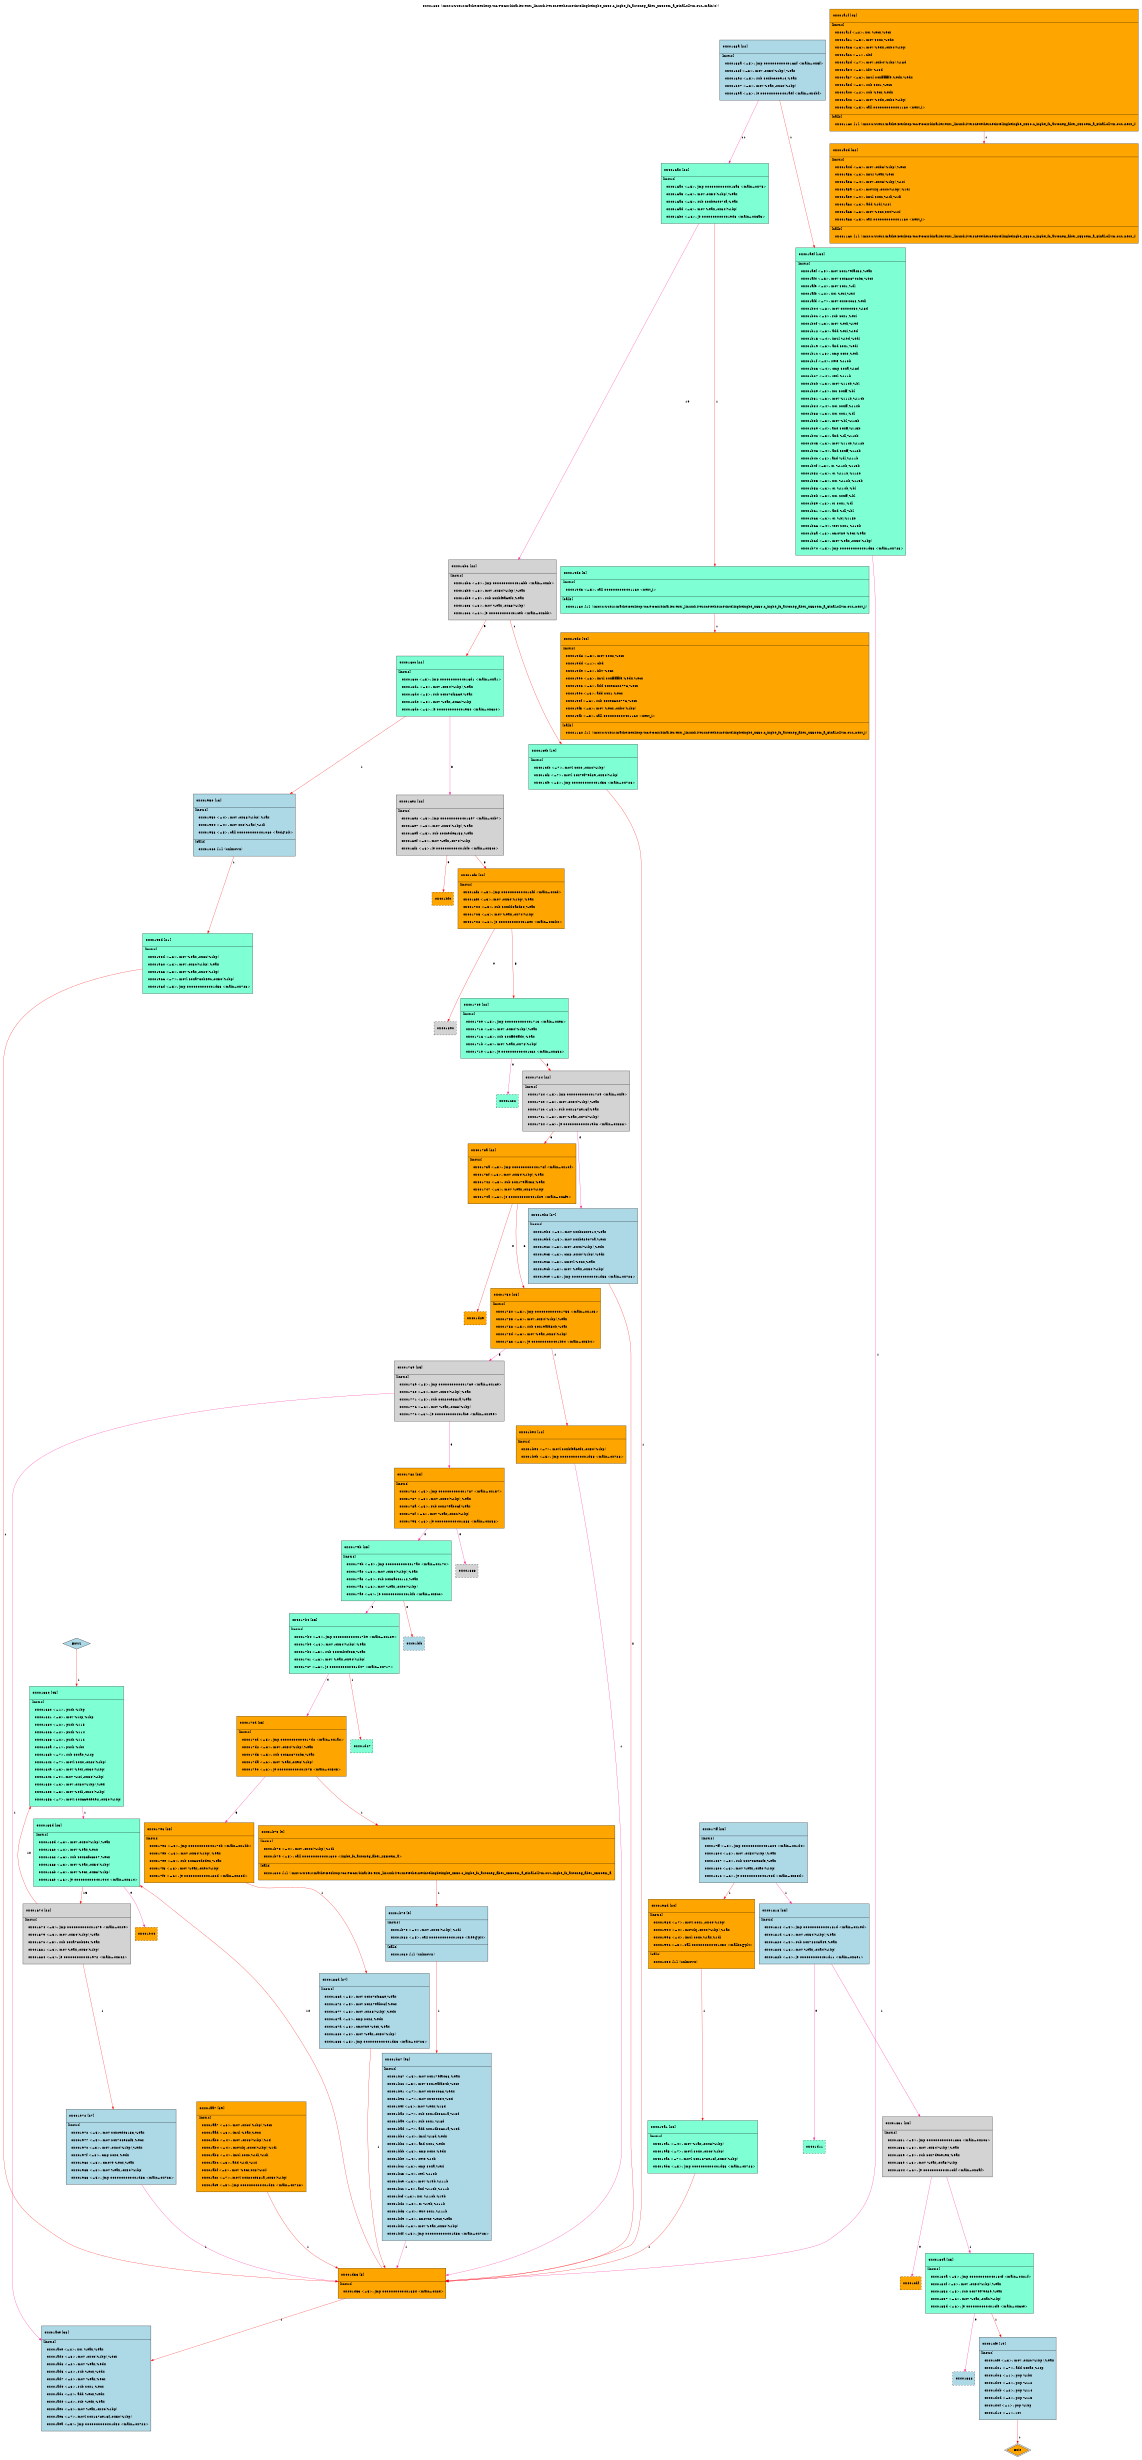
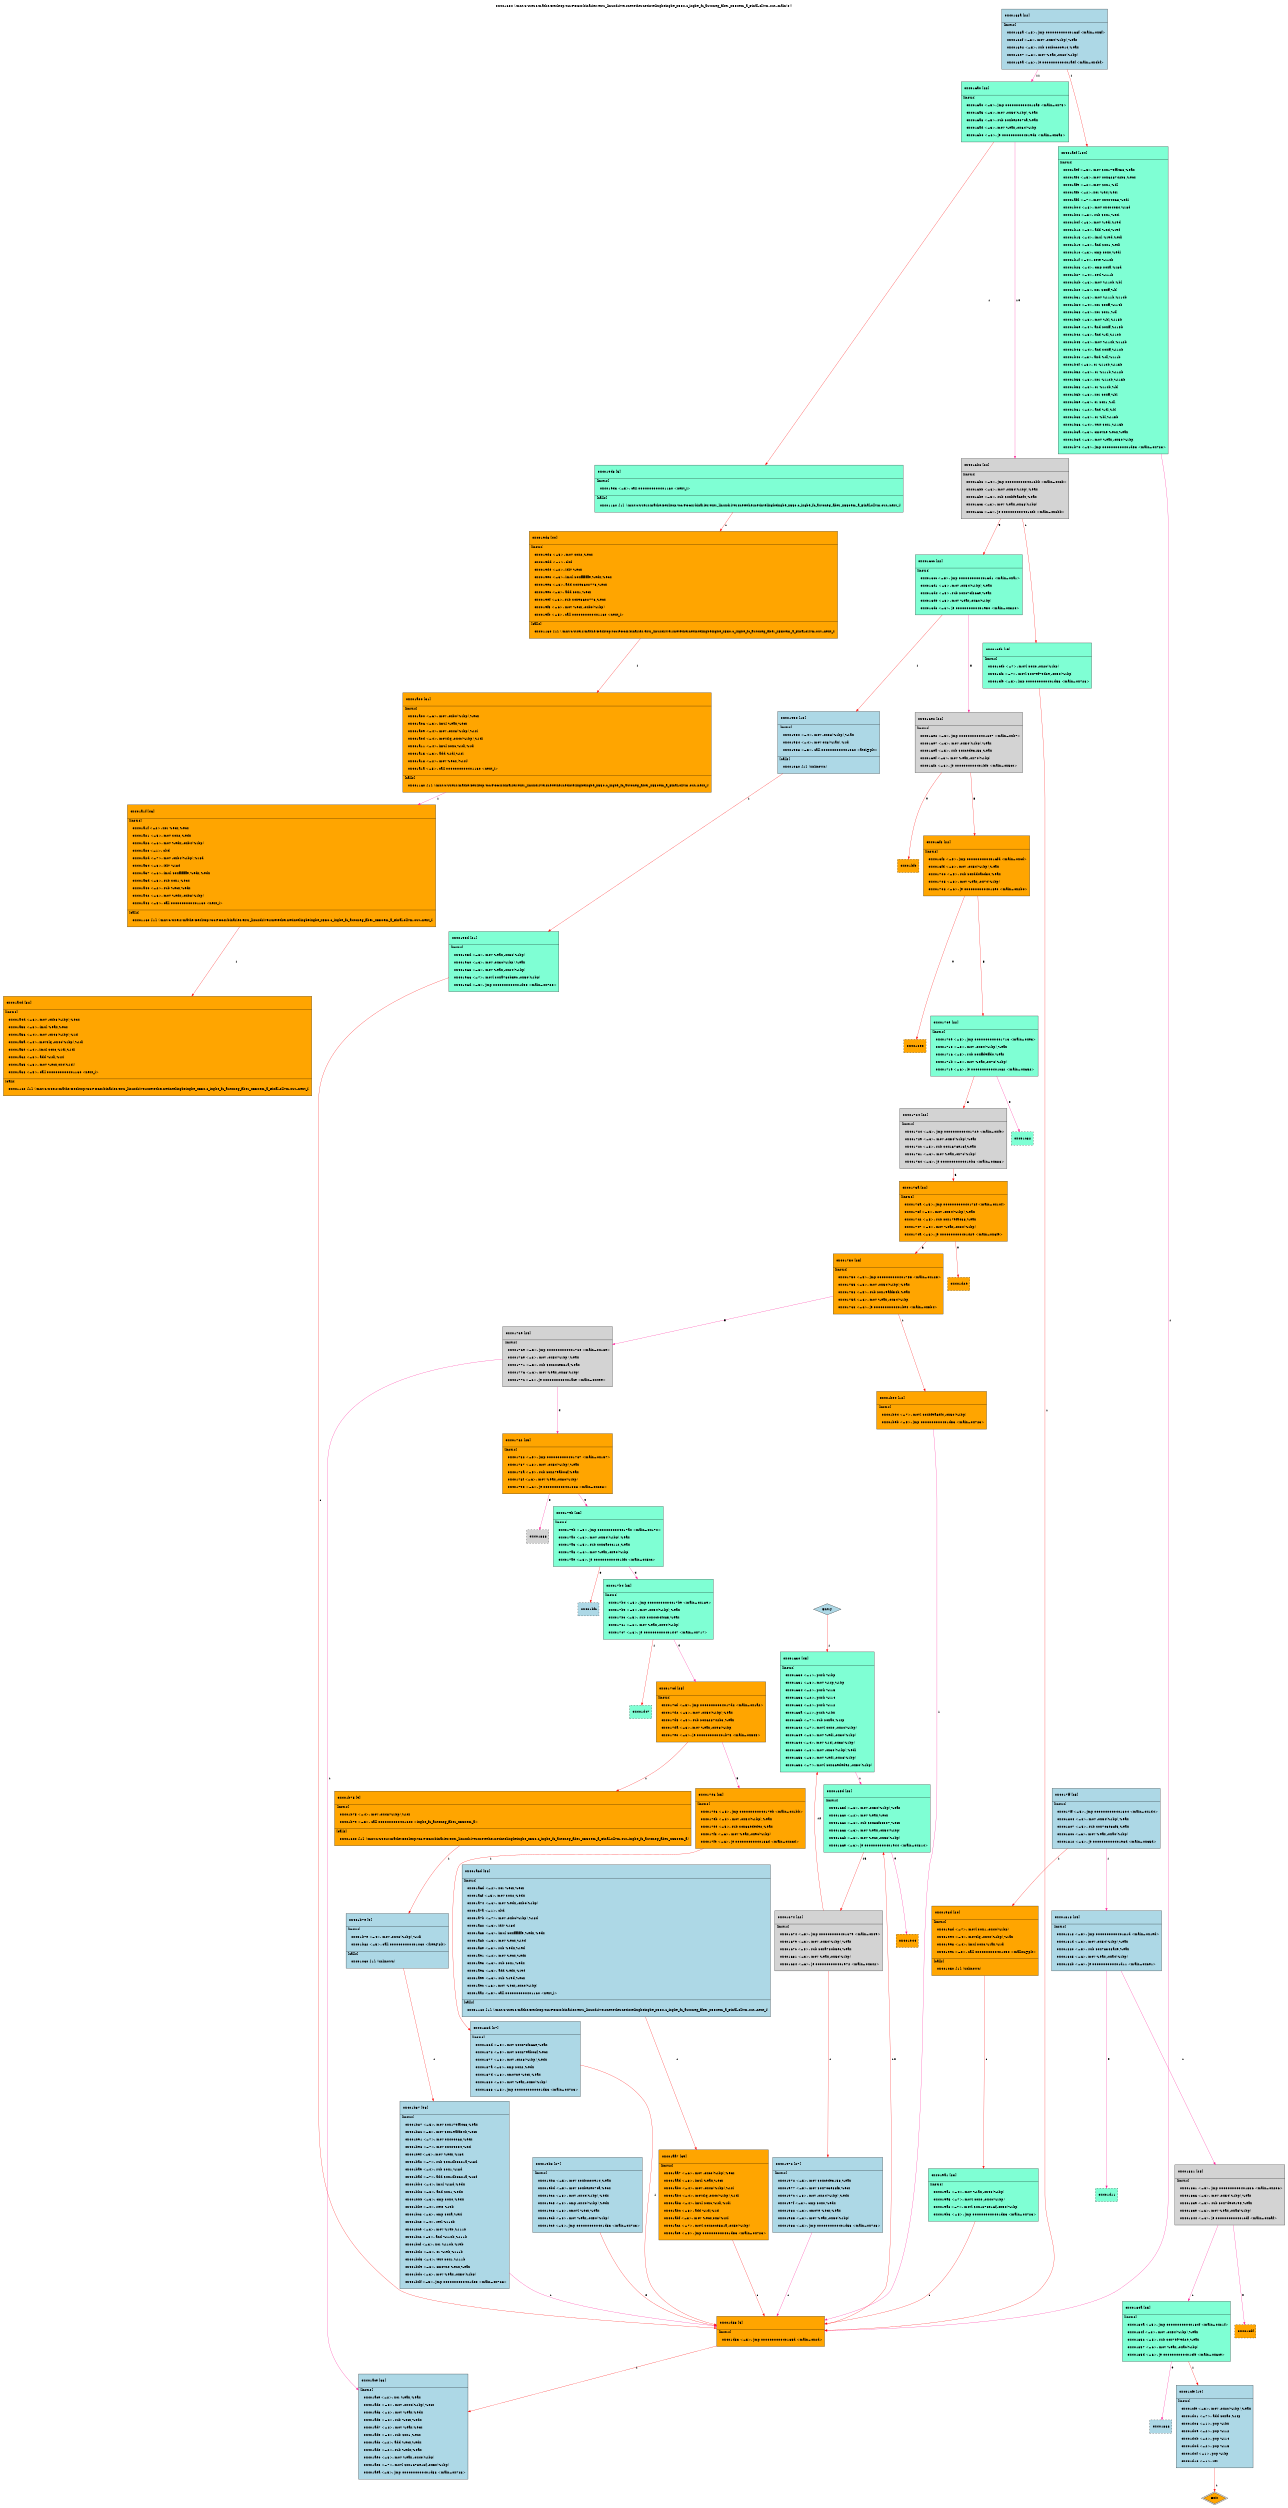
none -> (557, 743)
(445, 1028) -> (915, 1046)
(579, 1169) -> none
none -> (616, 1941)
